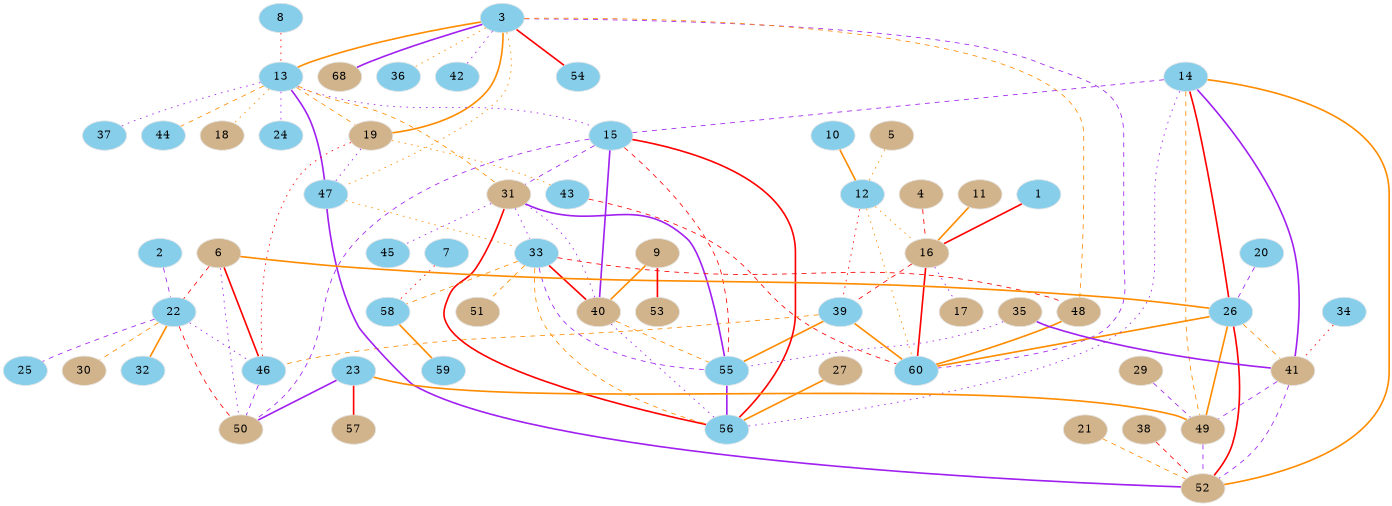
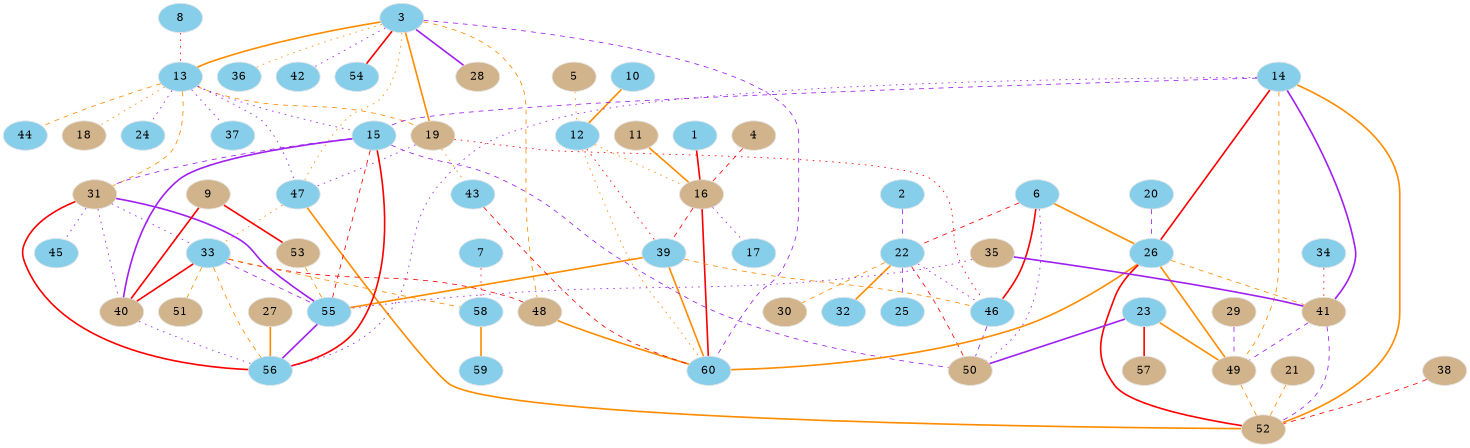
(340, 77) -> (478, 77)
(315, 132) -> (260, 119)
(219, 253) -> (1037, 194)
(625, 285) -> (165, 253)
(961, 312) -> (754, 253)
(662, 342) -> (314, 283)
(692, 451) -> (731, 416)
(1203, 459) -> (1249, 400)
